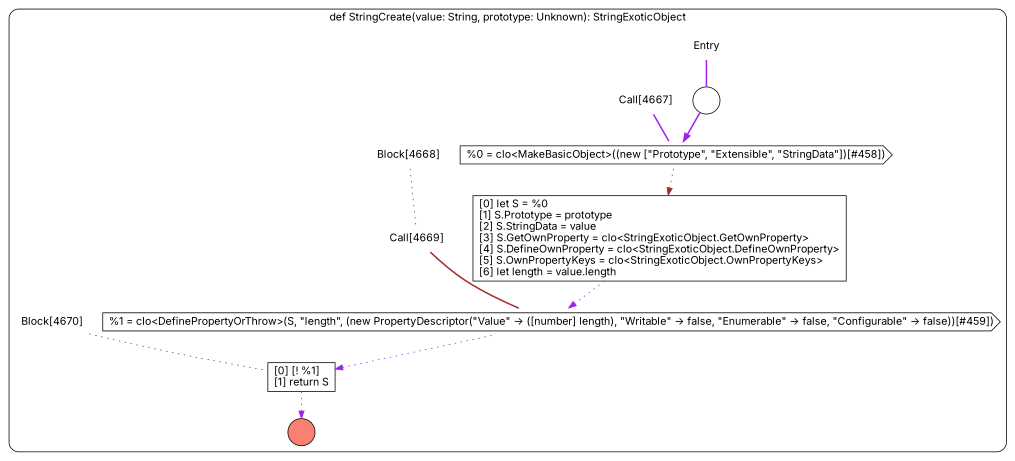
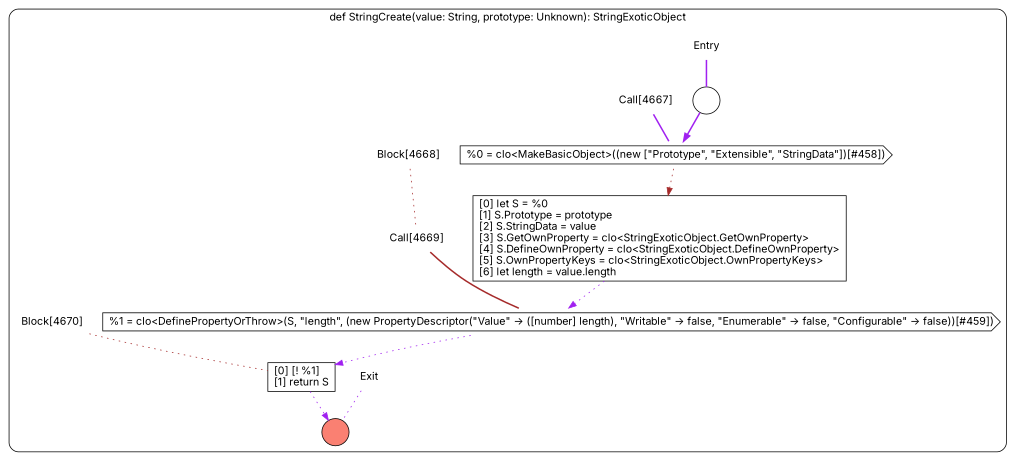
none -> (369, 377)
